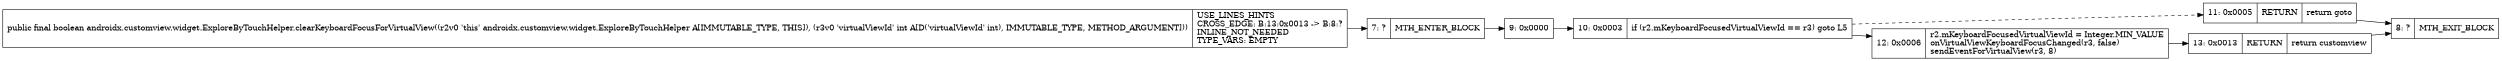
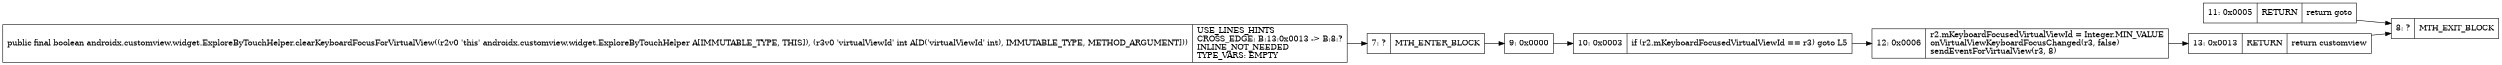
(2025, 19) -> none
